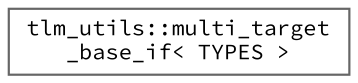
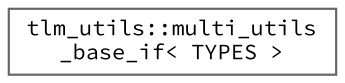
(179, 42) -> (172, 42)
